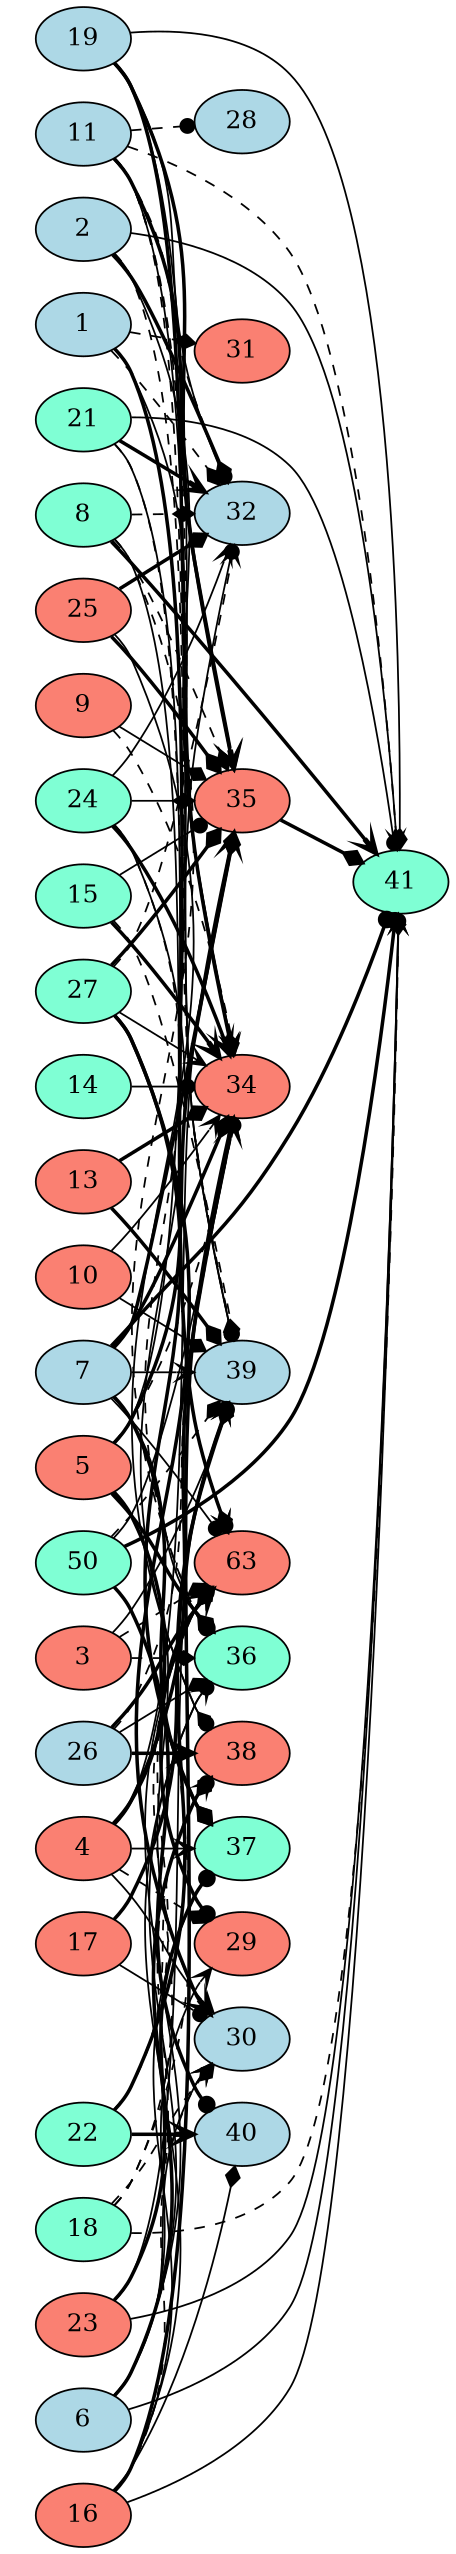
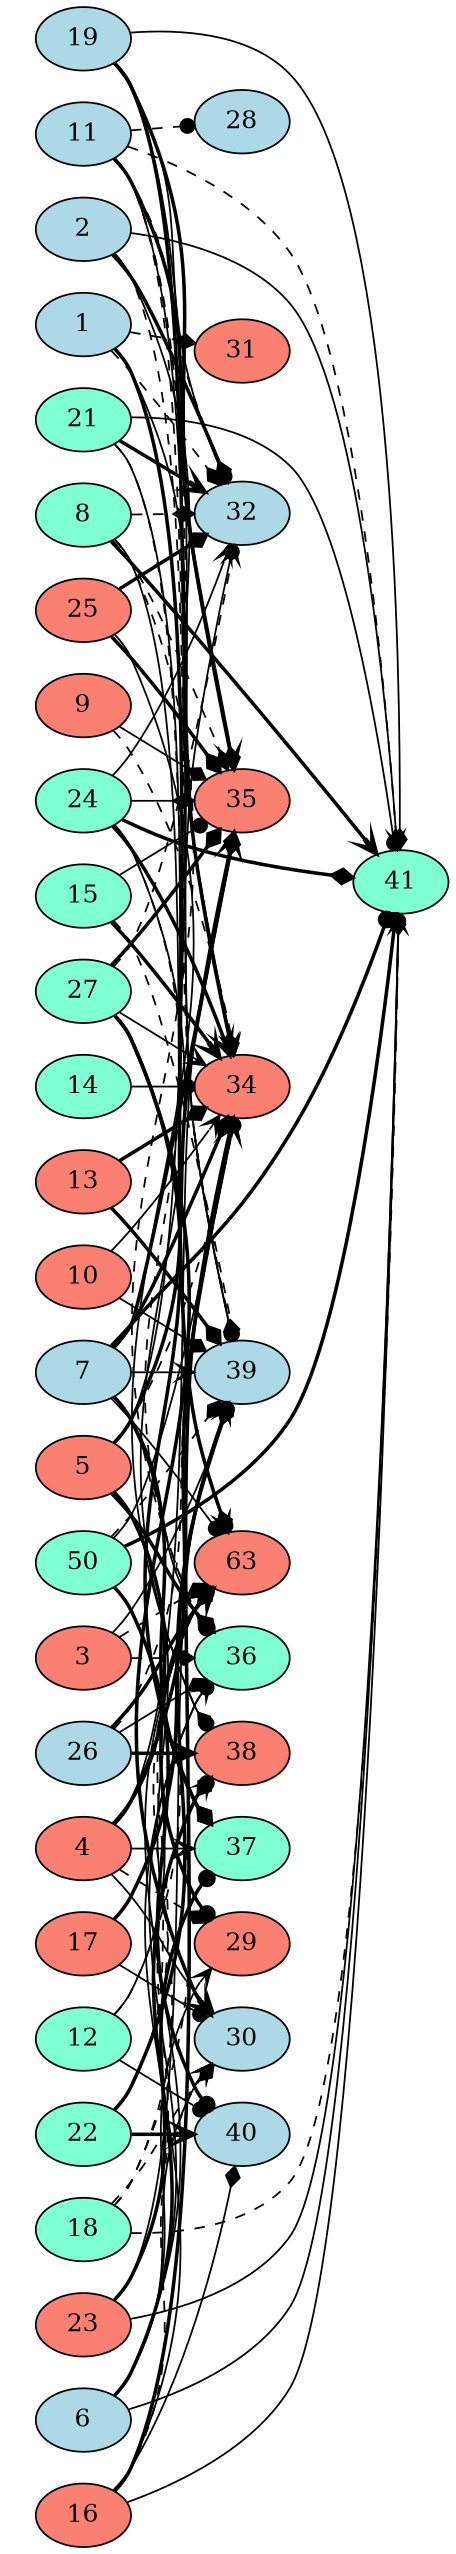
(183, 448) -> (183, 448)
(312, 836) -> (241, 860)
none -> (83, 2039)
(164, 2189) -> none
